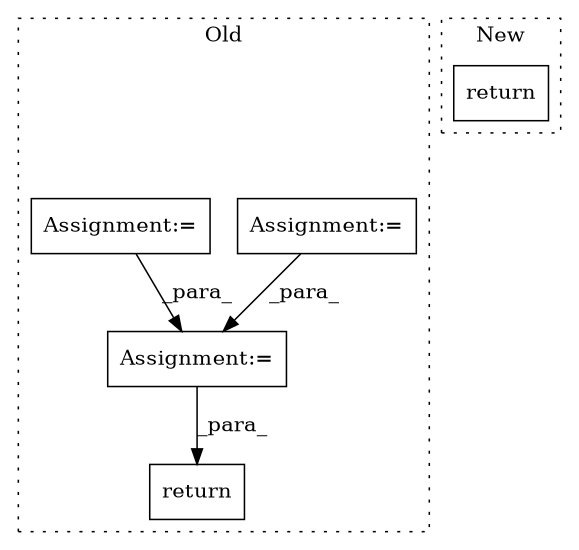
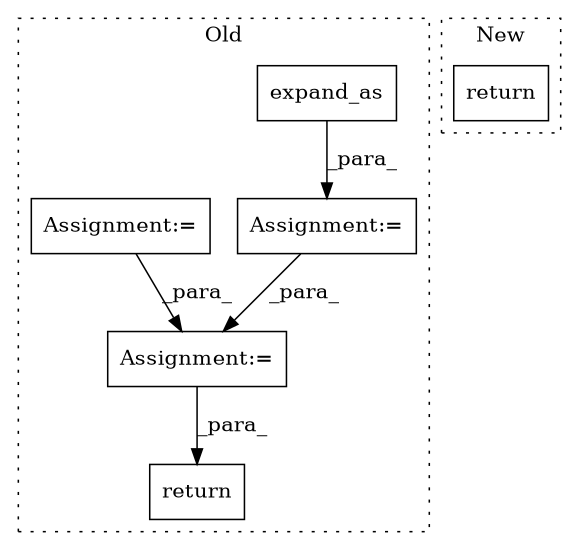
none -> (327, 93)
